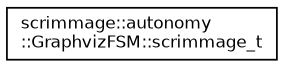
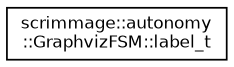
(142, 34) -> (117, 34)
